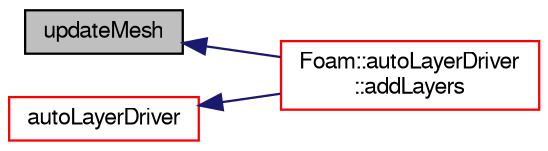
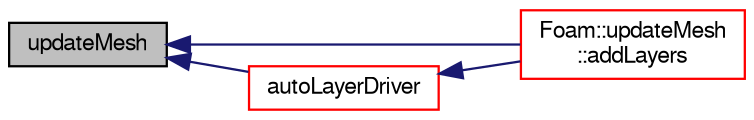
none -> (219, 67)
(410, 75) -> (633, 45)
